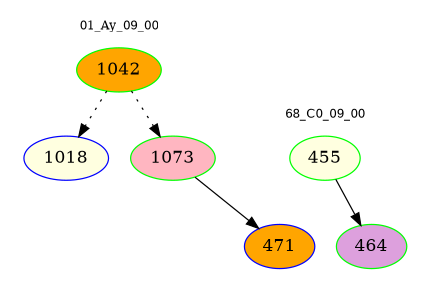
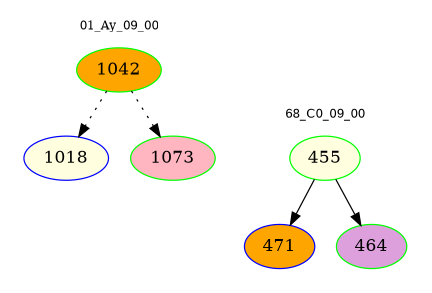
(222, 199) -> (305, 197)
